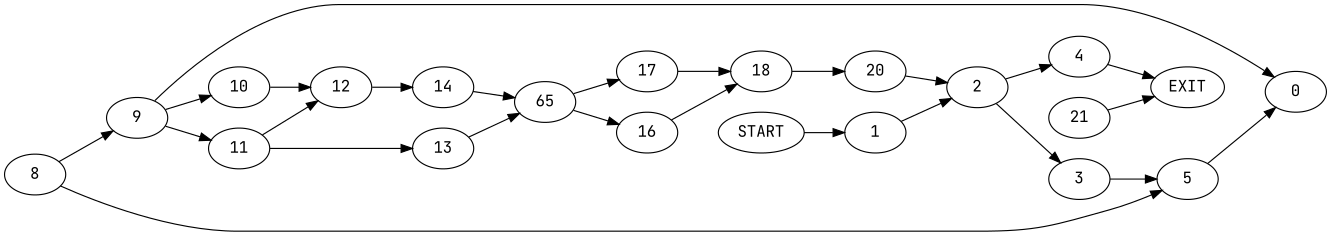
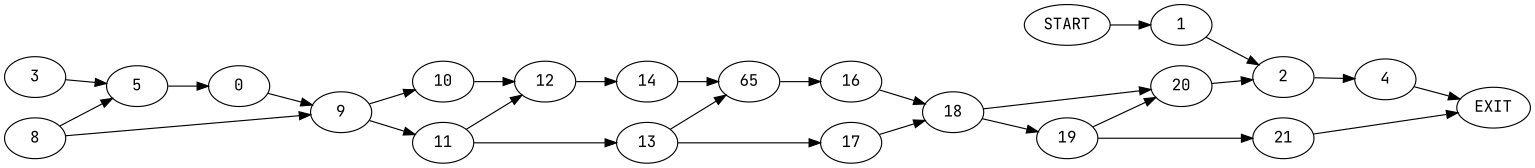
(702, 5) -> (285, 98)
(591, 88) -> (744, 143)
(1024, 129) -> none
none -> (1067, 138)
